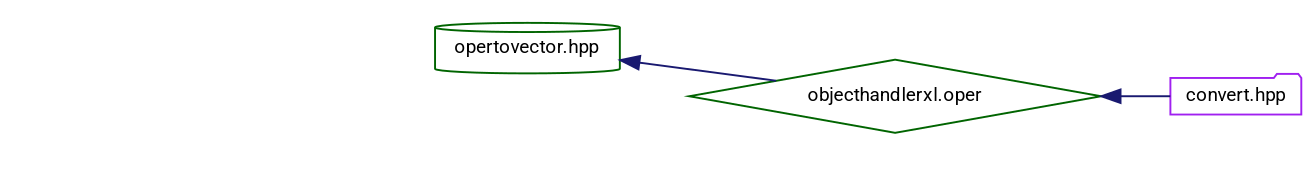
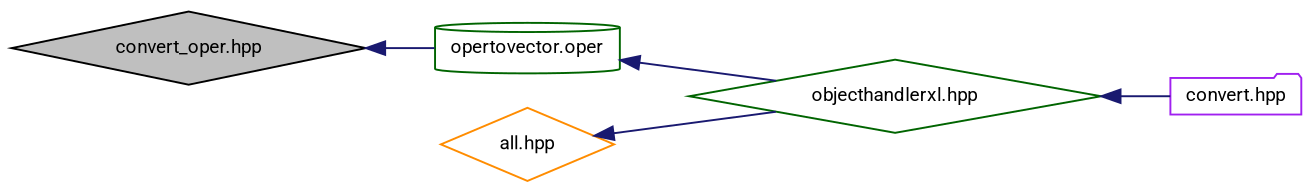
none -> (189, 48)
(527, 48) -> (527, 48)
(895, 96) -> (895, 96)
none -> (527, 144)
